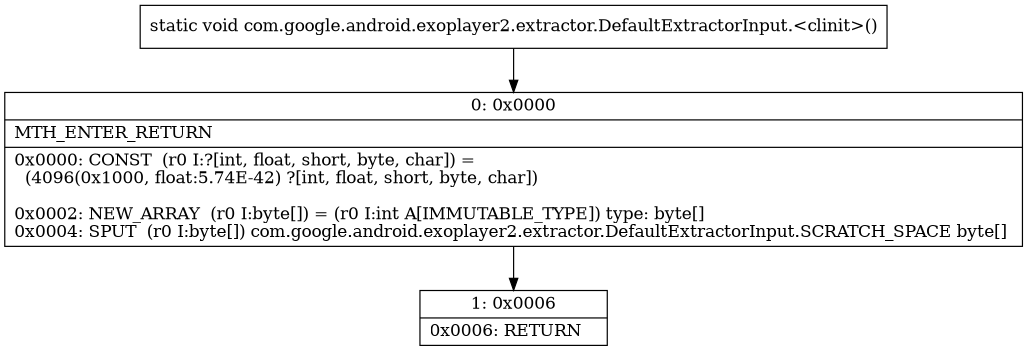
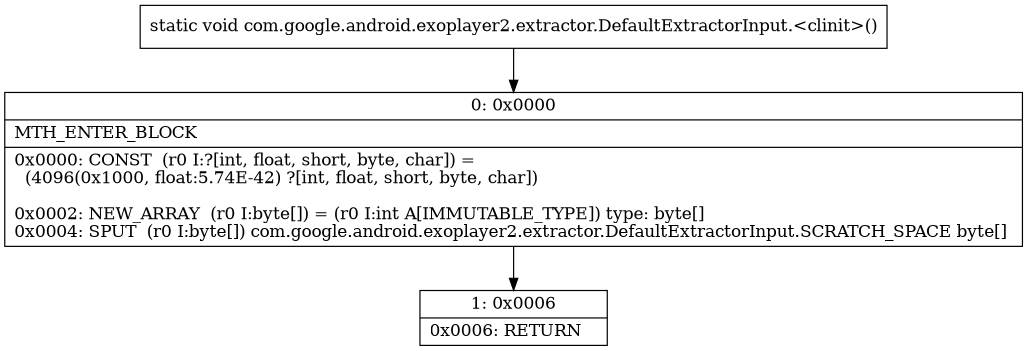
(113, 133) -> (106, 133)
